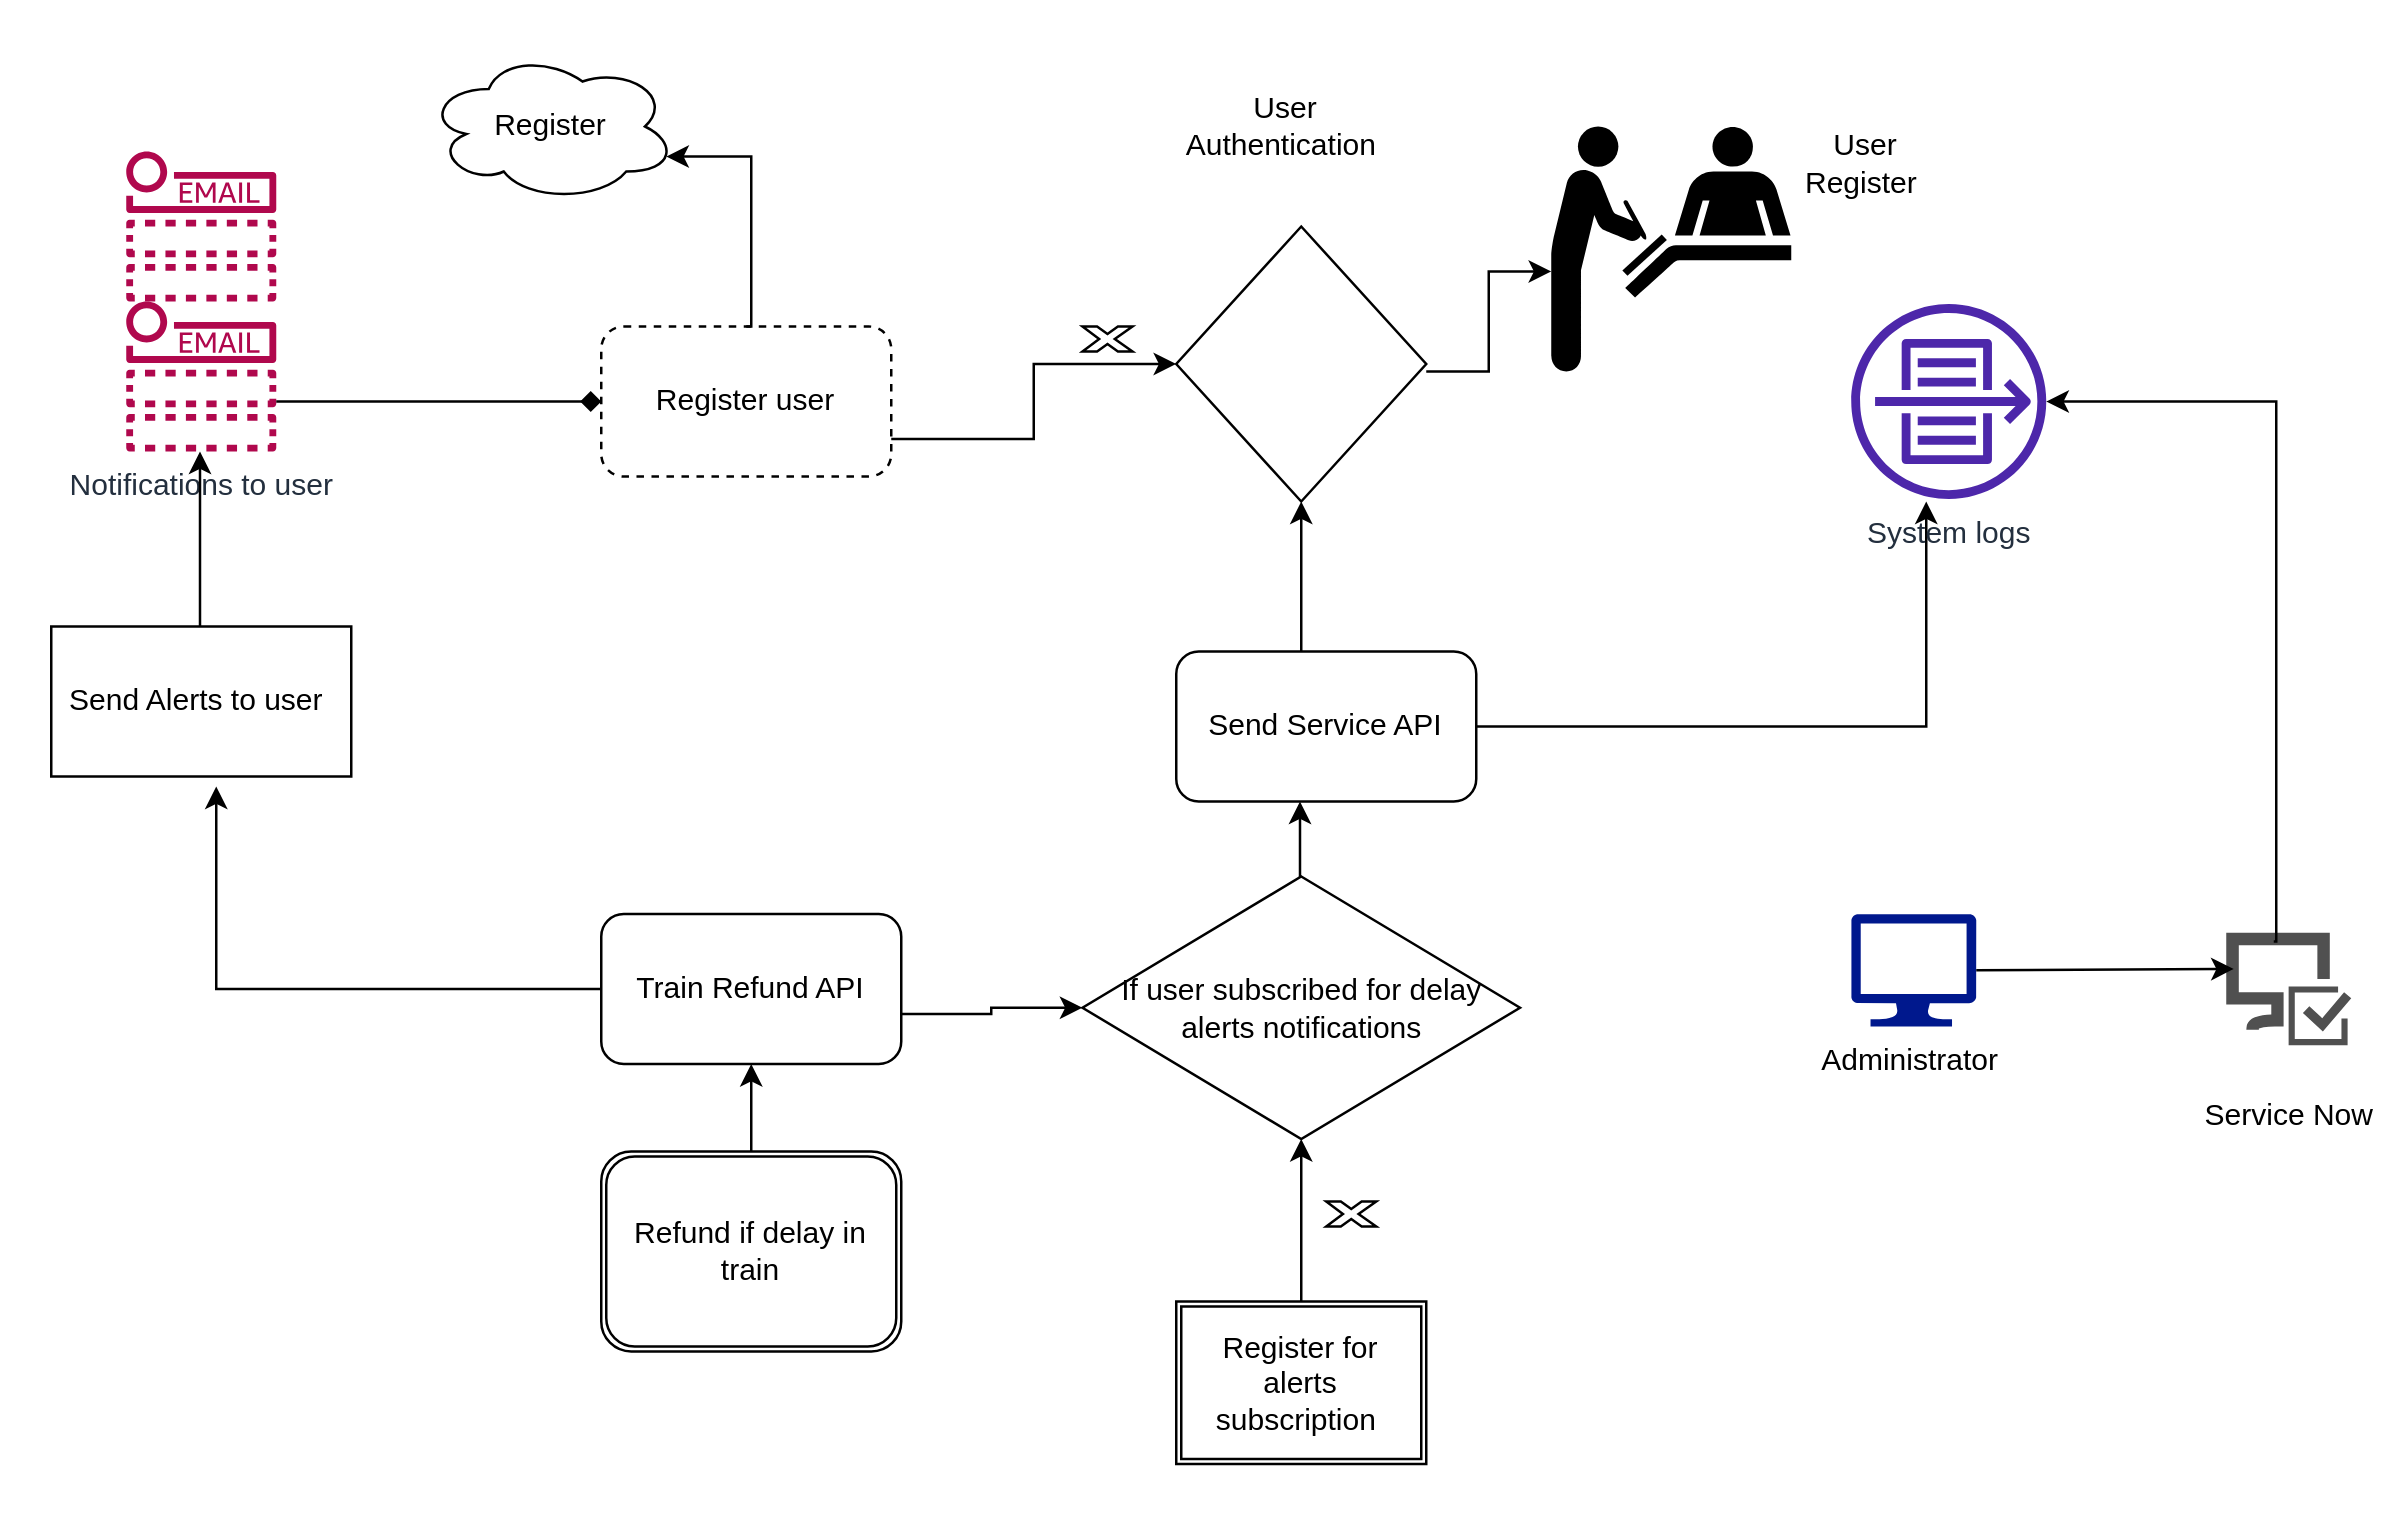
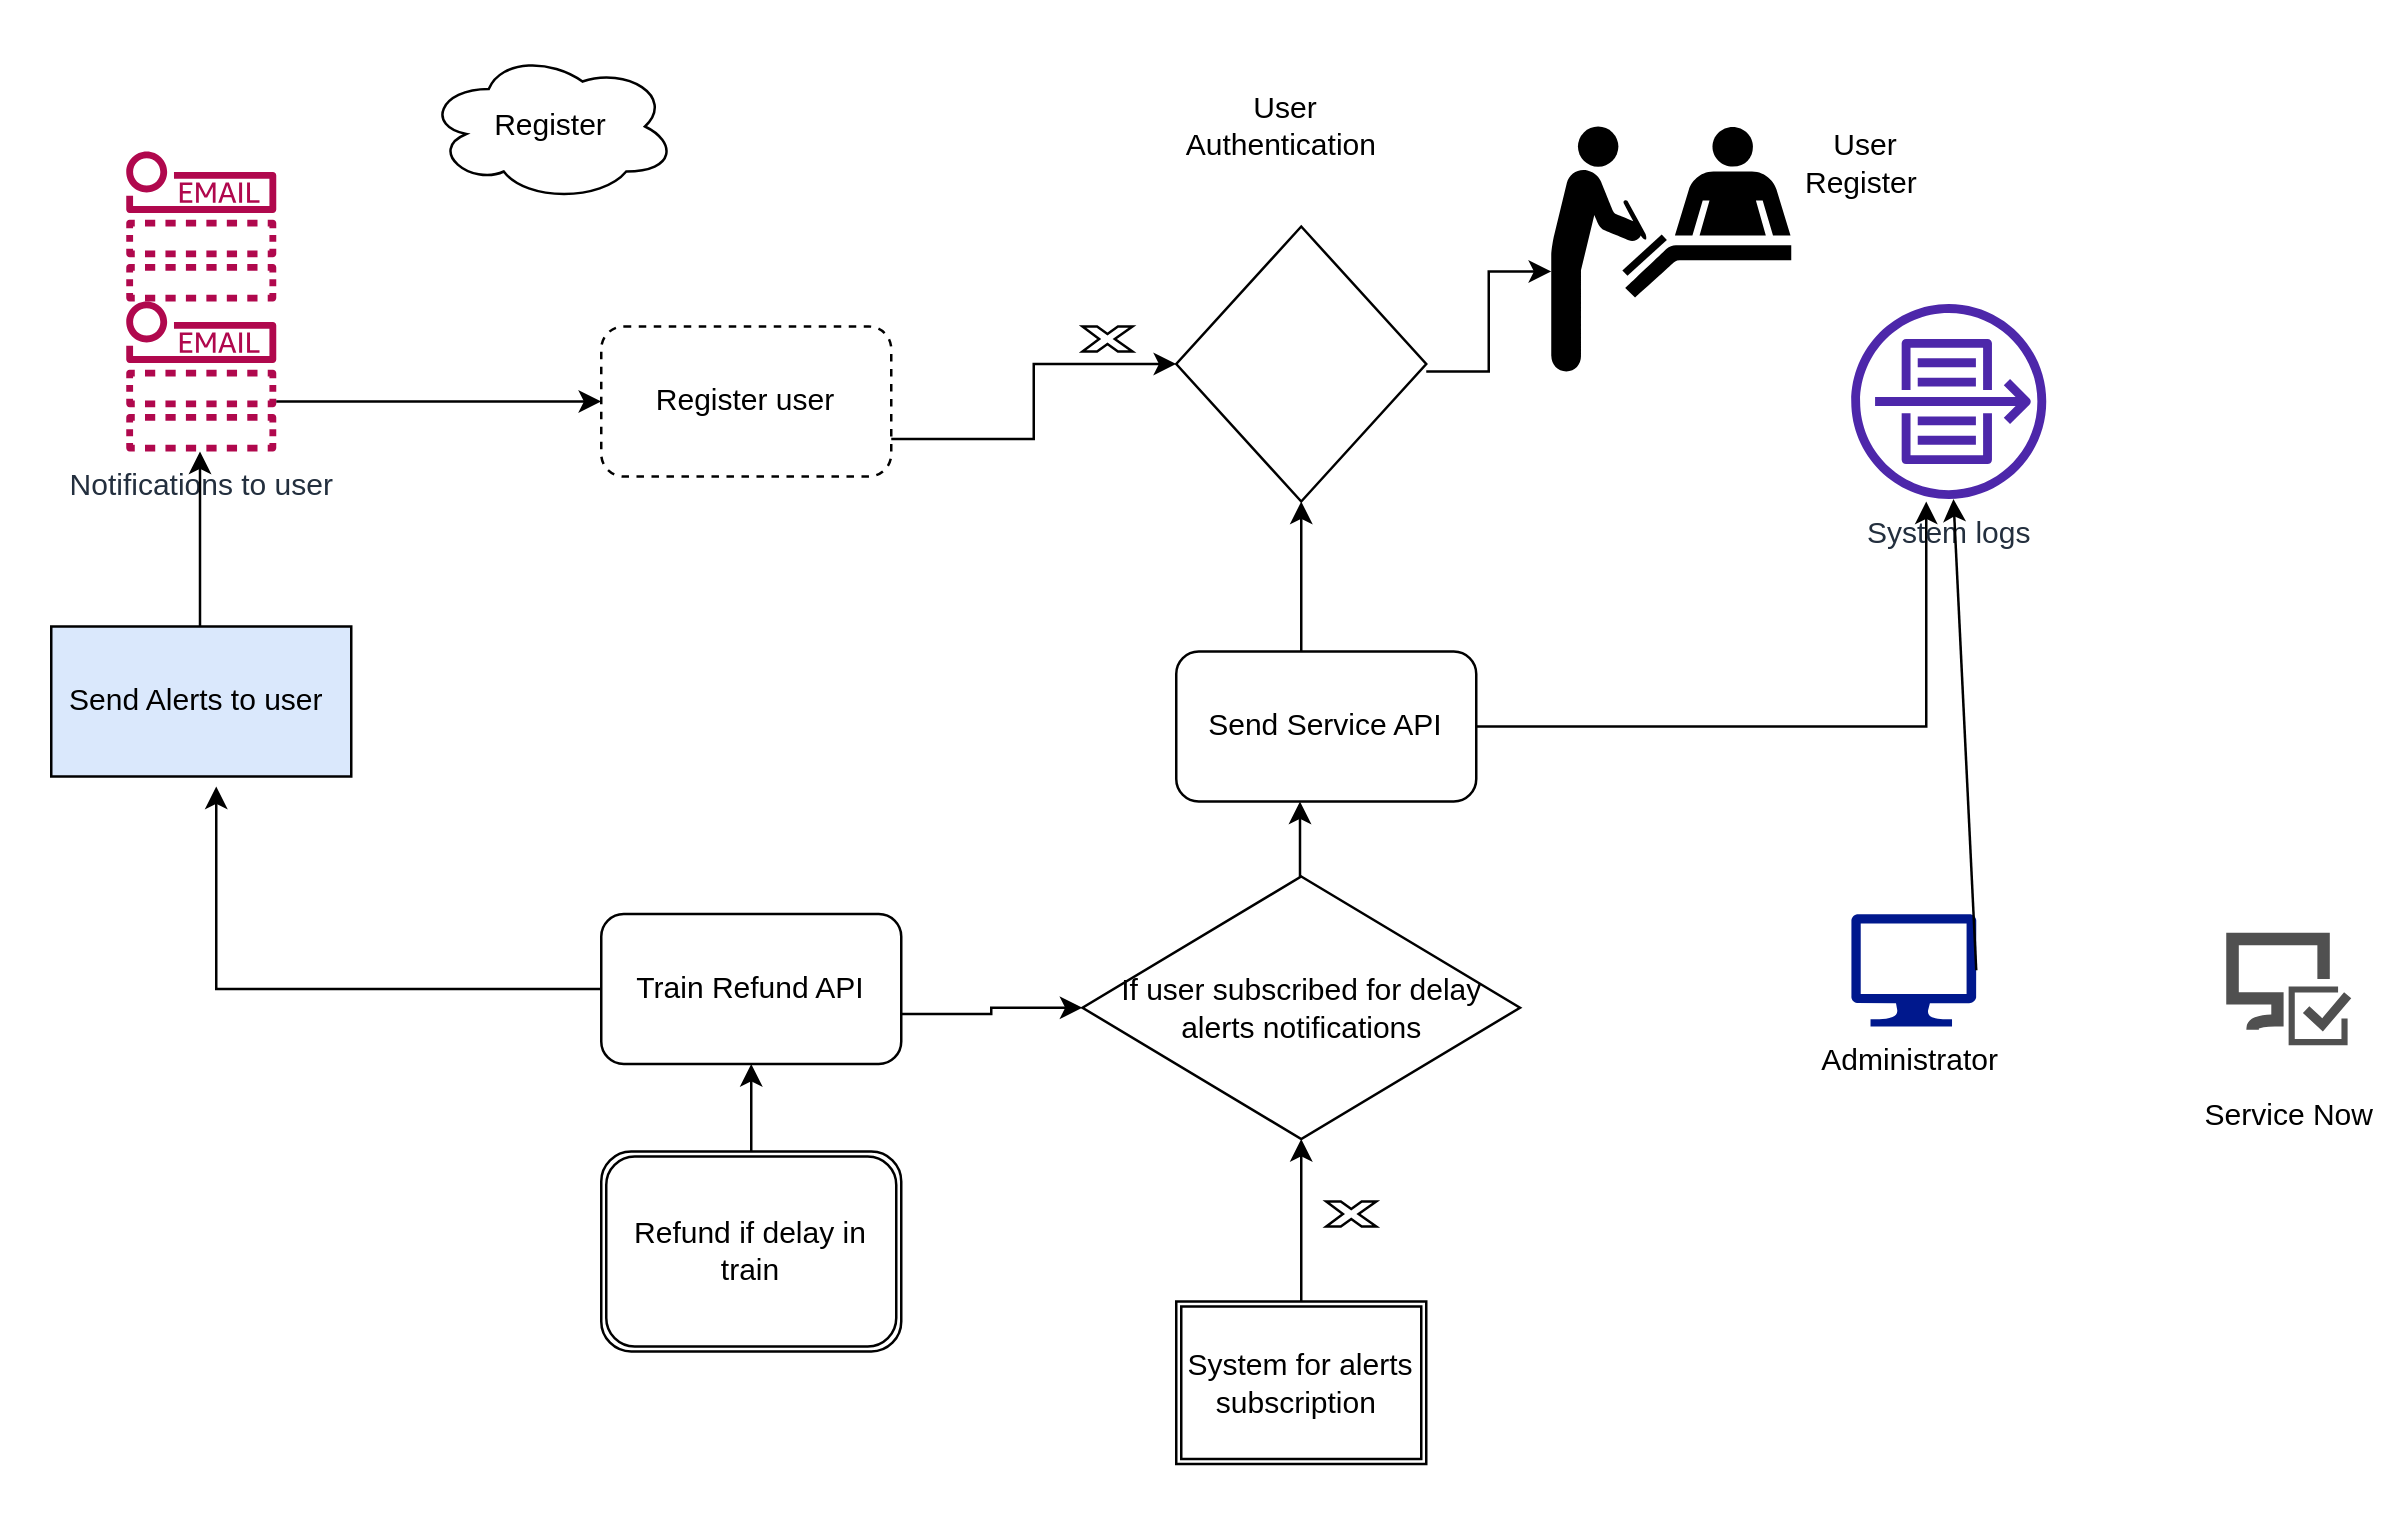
(751, 208) -> none
(581, 401) -> (582, 401)
(2276, 561) -> none
(201, 701) -> (201, 701)
(2097, 969) -> (1965, 743)
(1301, 1384) -> (1301, 1384)
